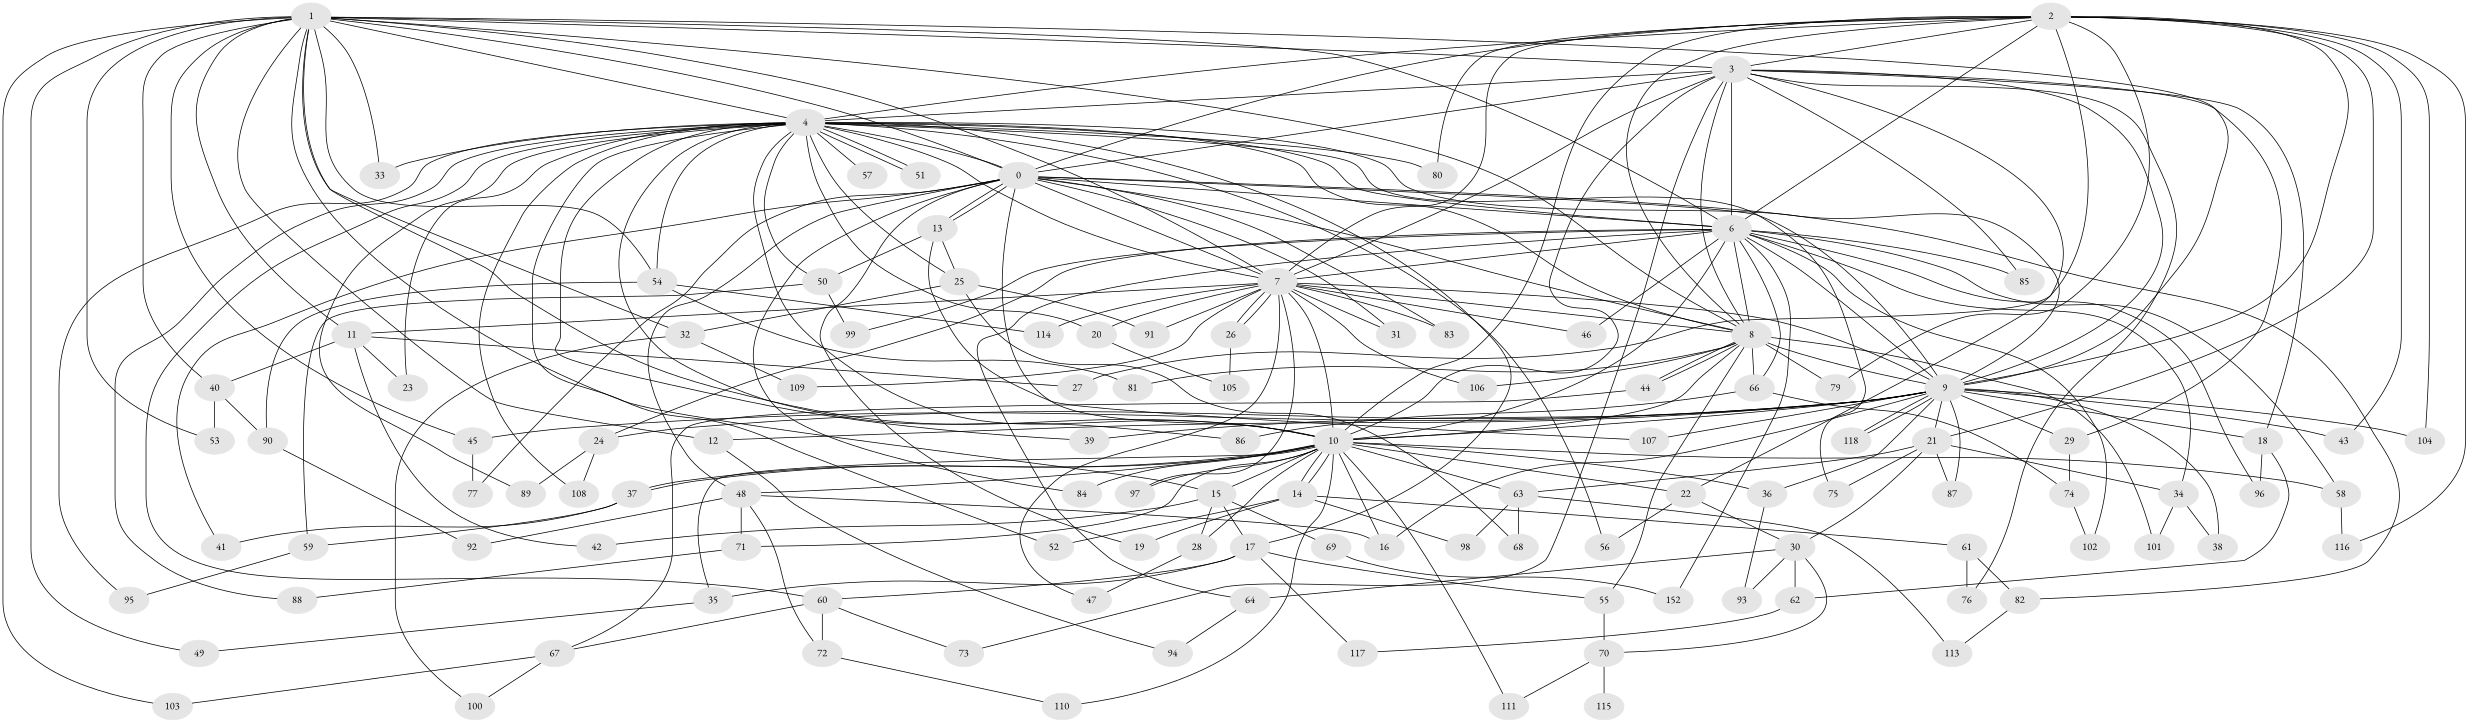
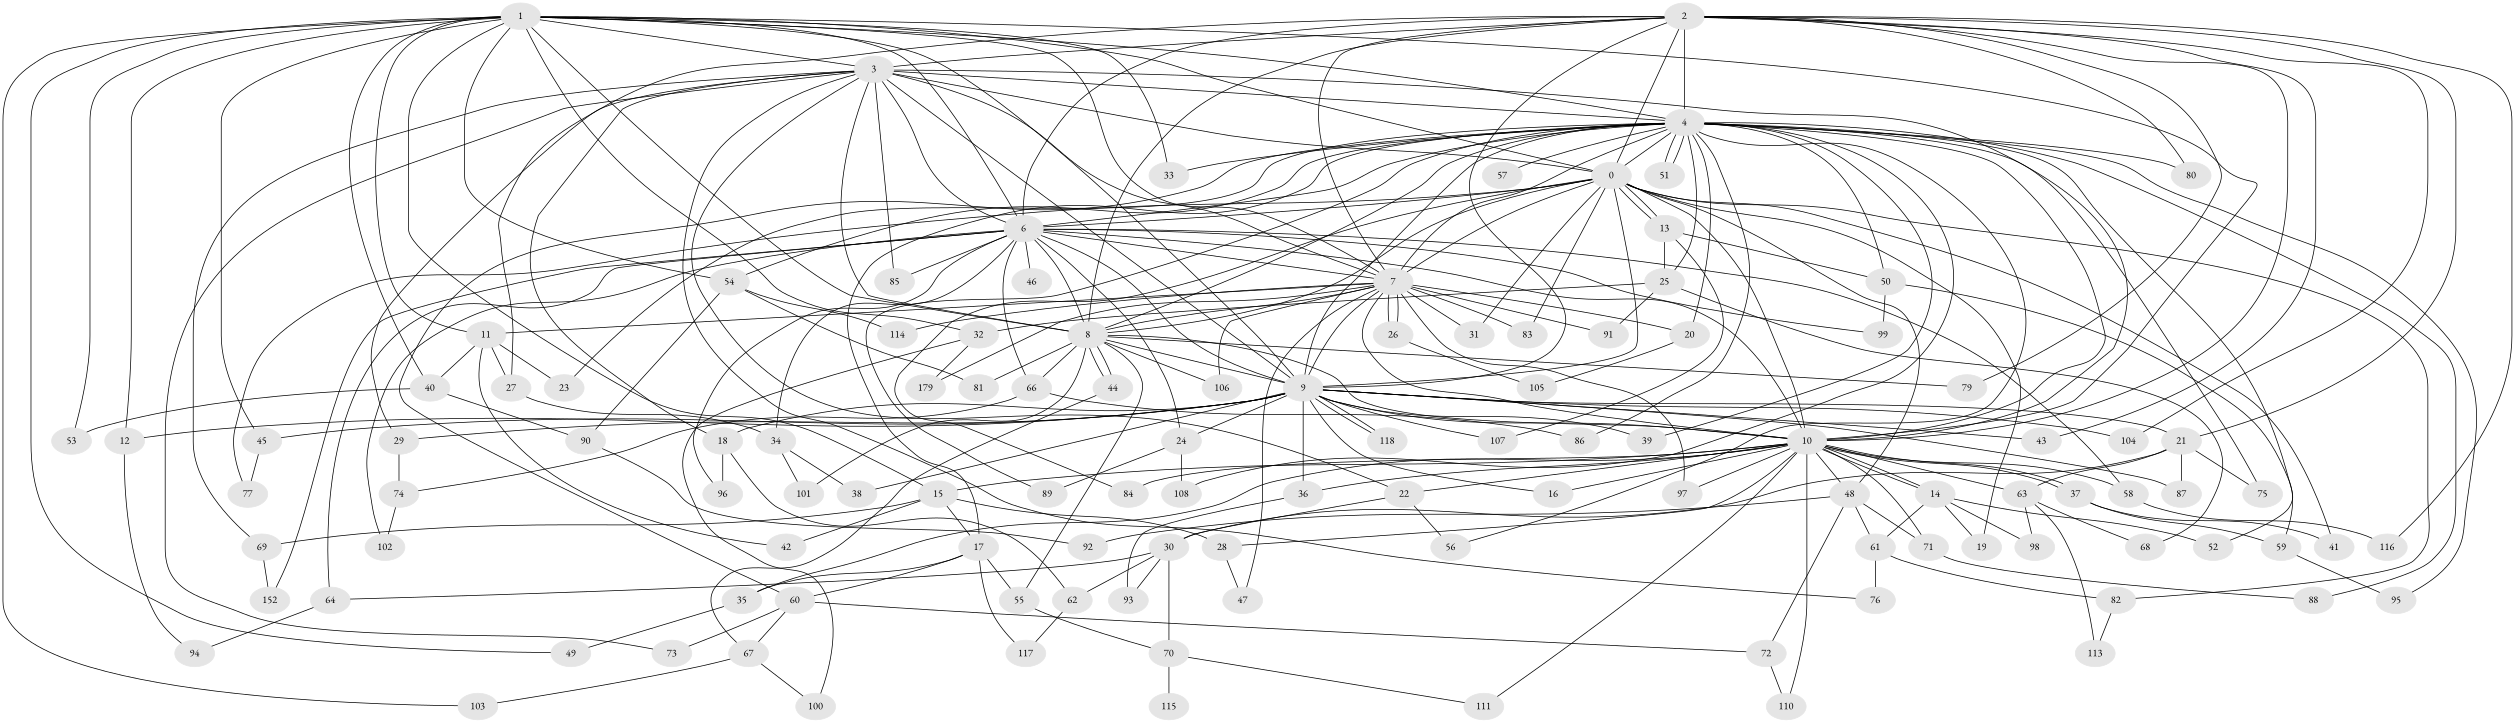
none -> (363, 144)
(1432, 308) -> none
(797, 388) -> (926, 388)
(2055, 468) -> (643, 414)
(1066, 510) -> (1862, 521)
